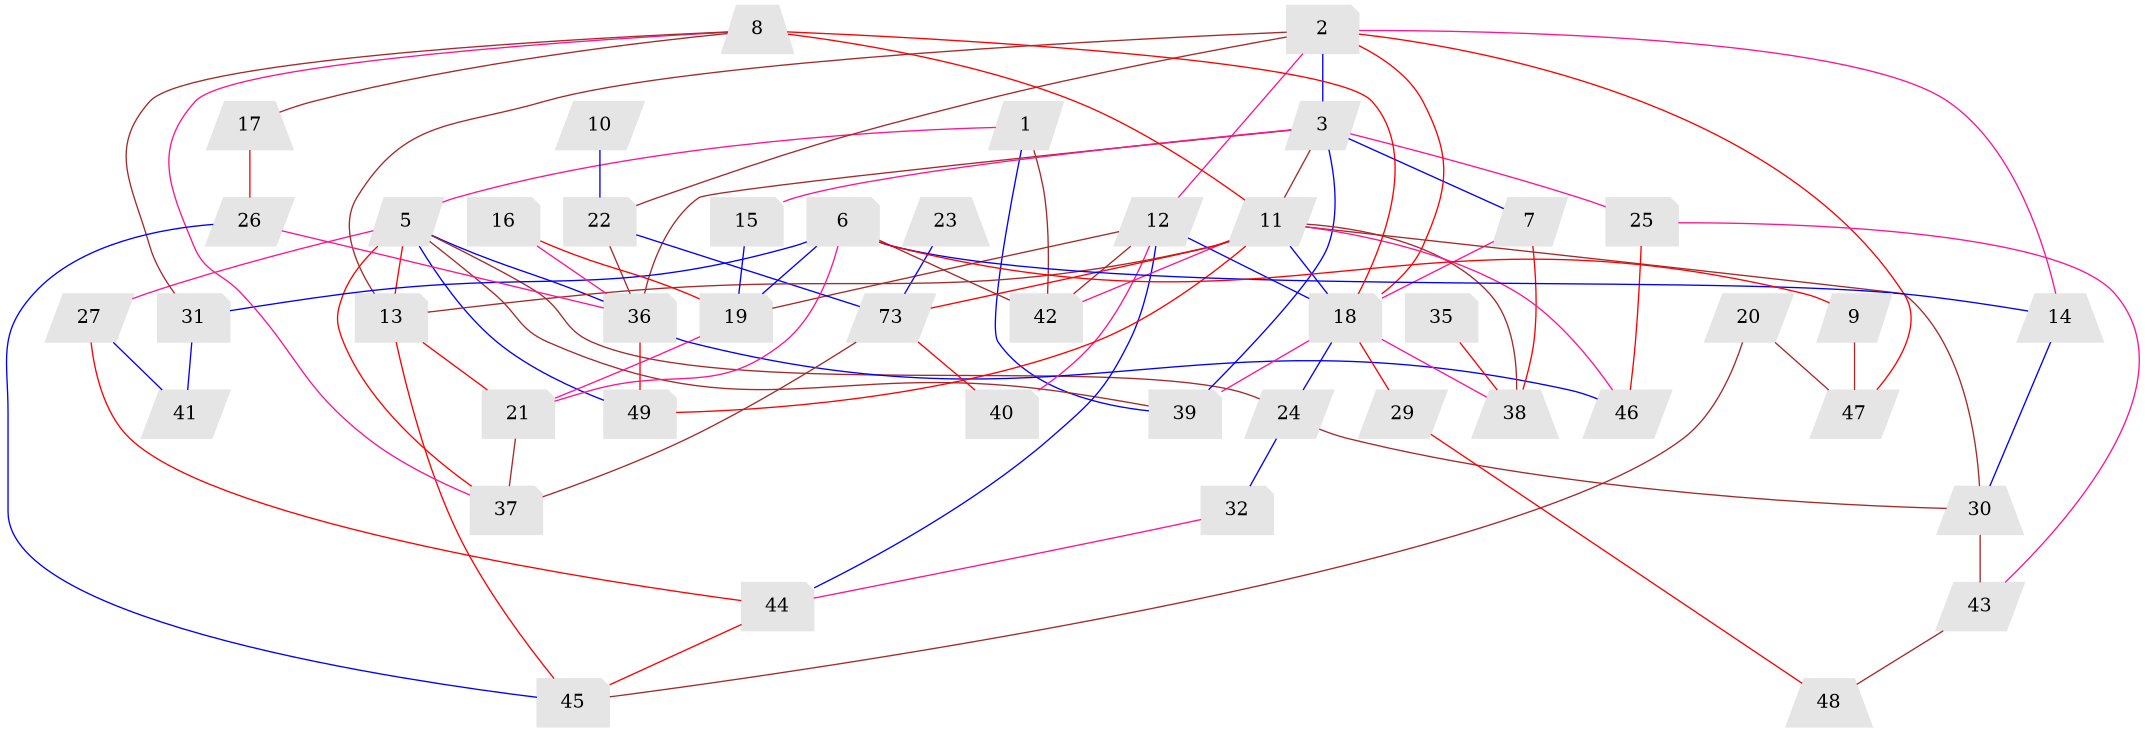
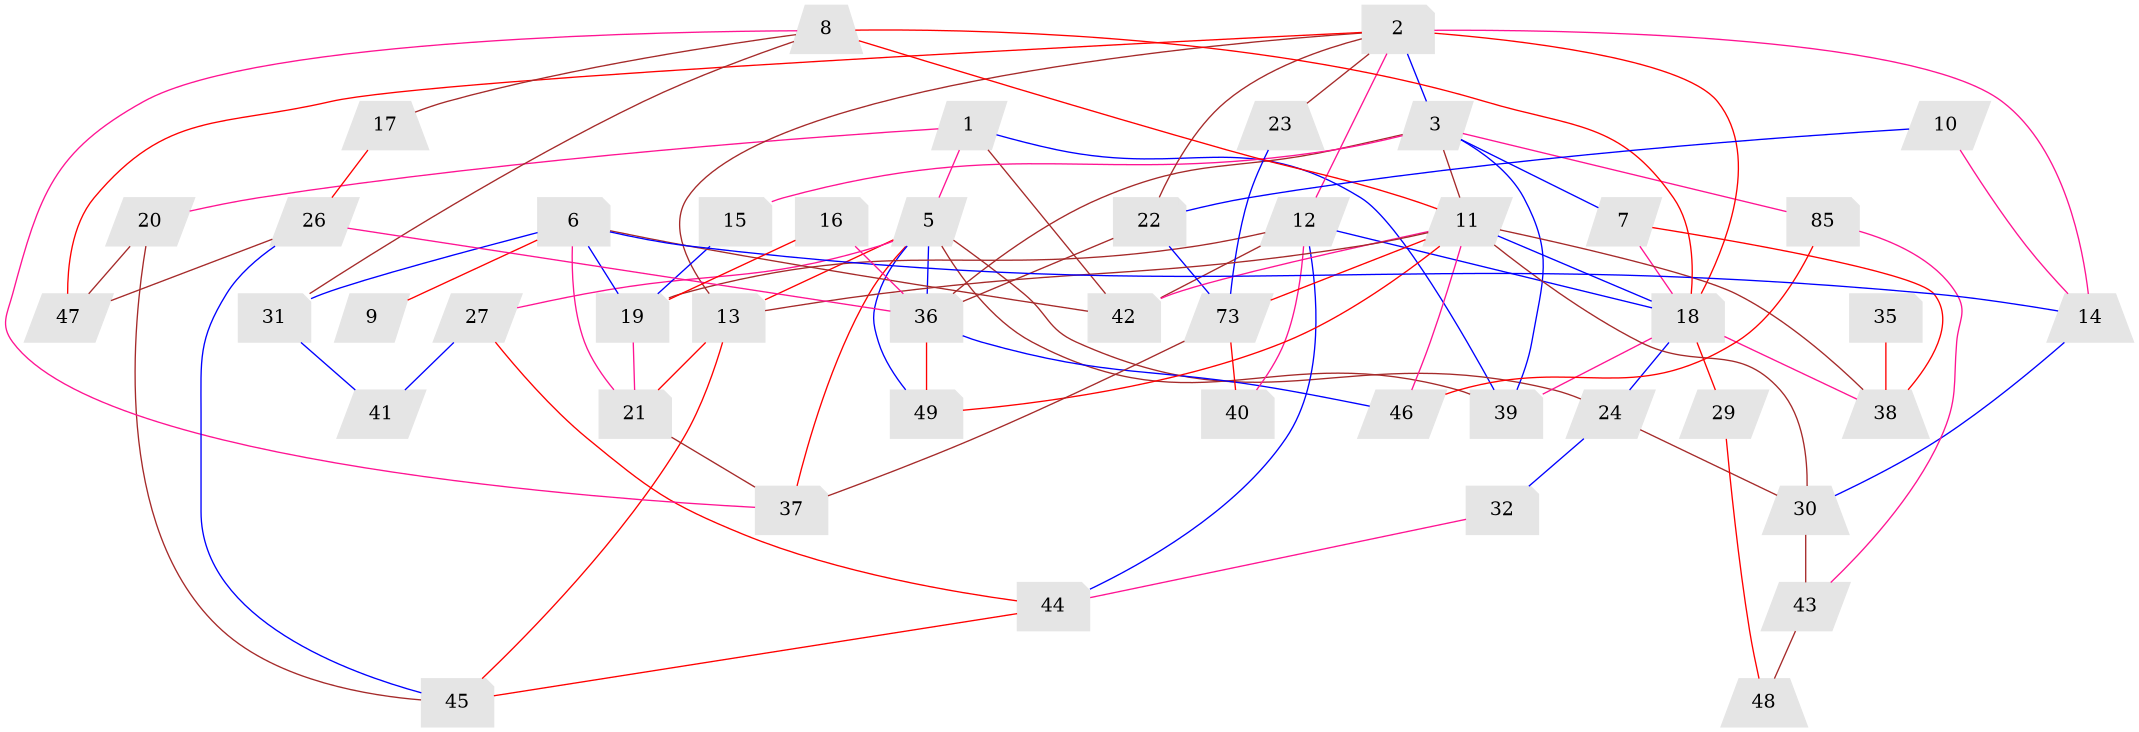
none -> (1338, 79)
none -> (563, 160)
(1642, 222) -> (1823, 222)
none -> (2010, 225)
(1855, 366) -> (192, 270)
